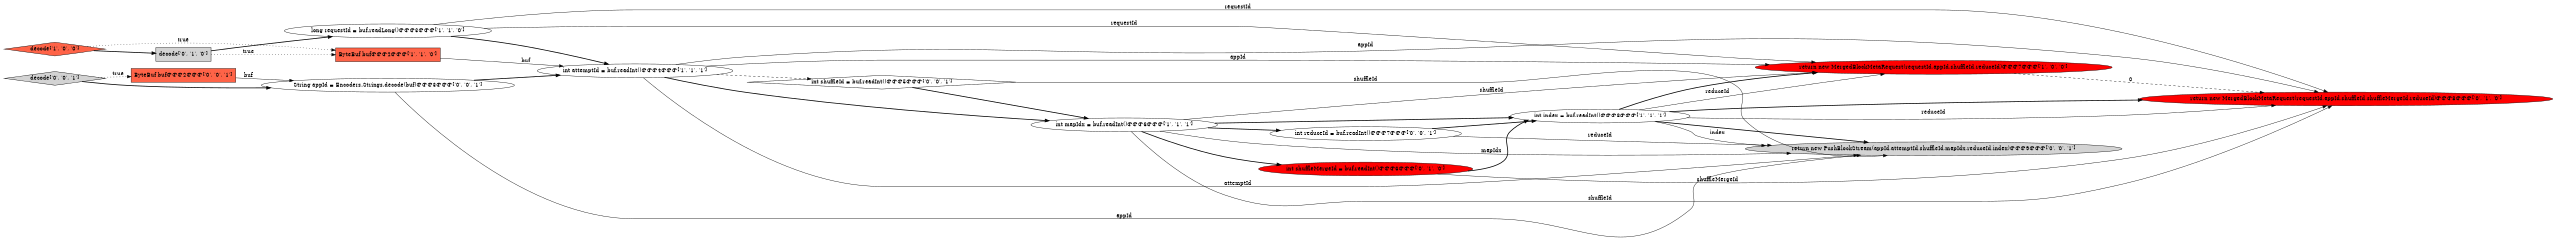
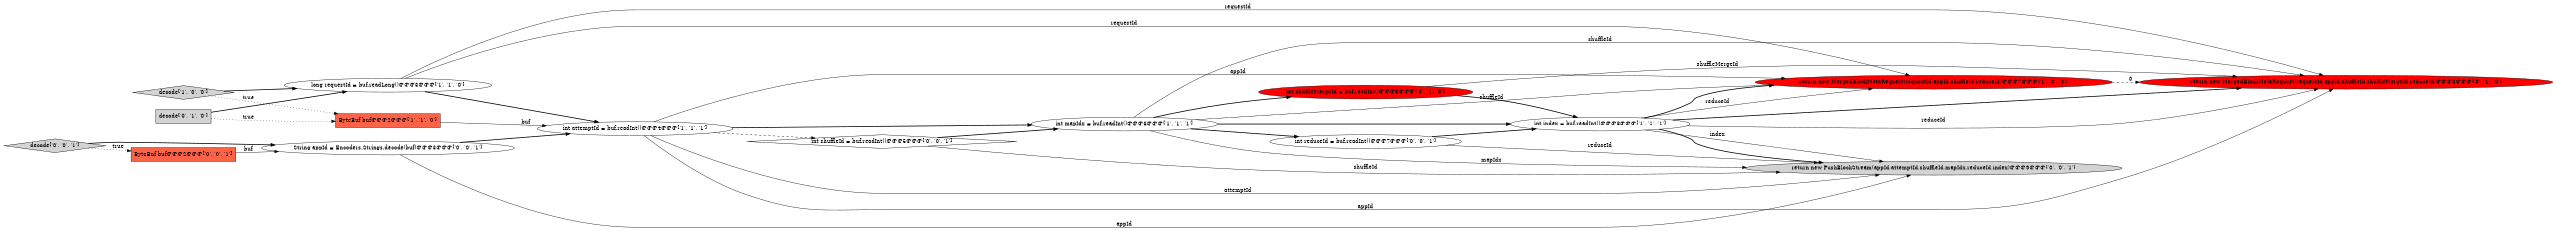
(55, 49) -> (183, 92)
(123, 52) -> (258, 90)
